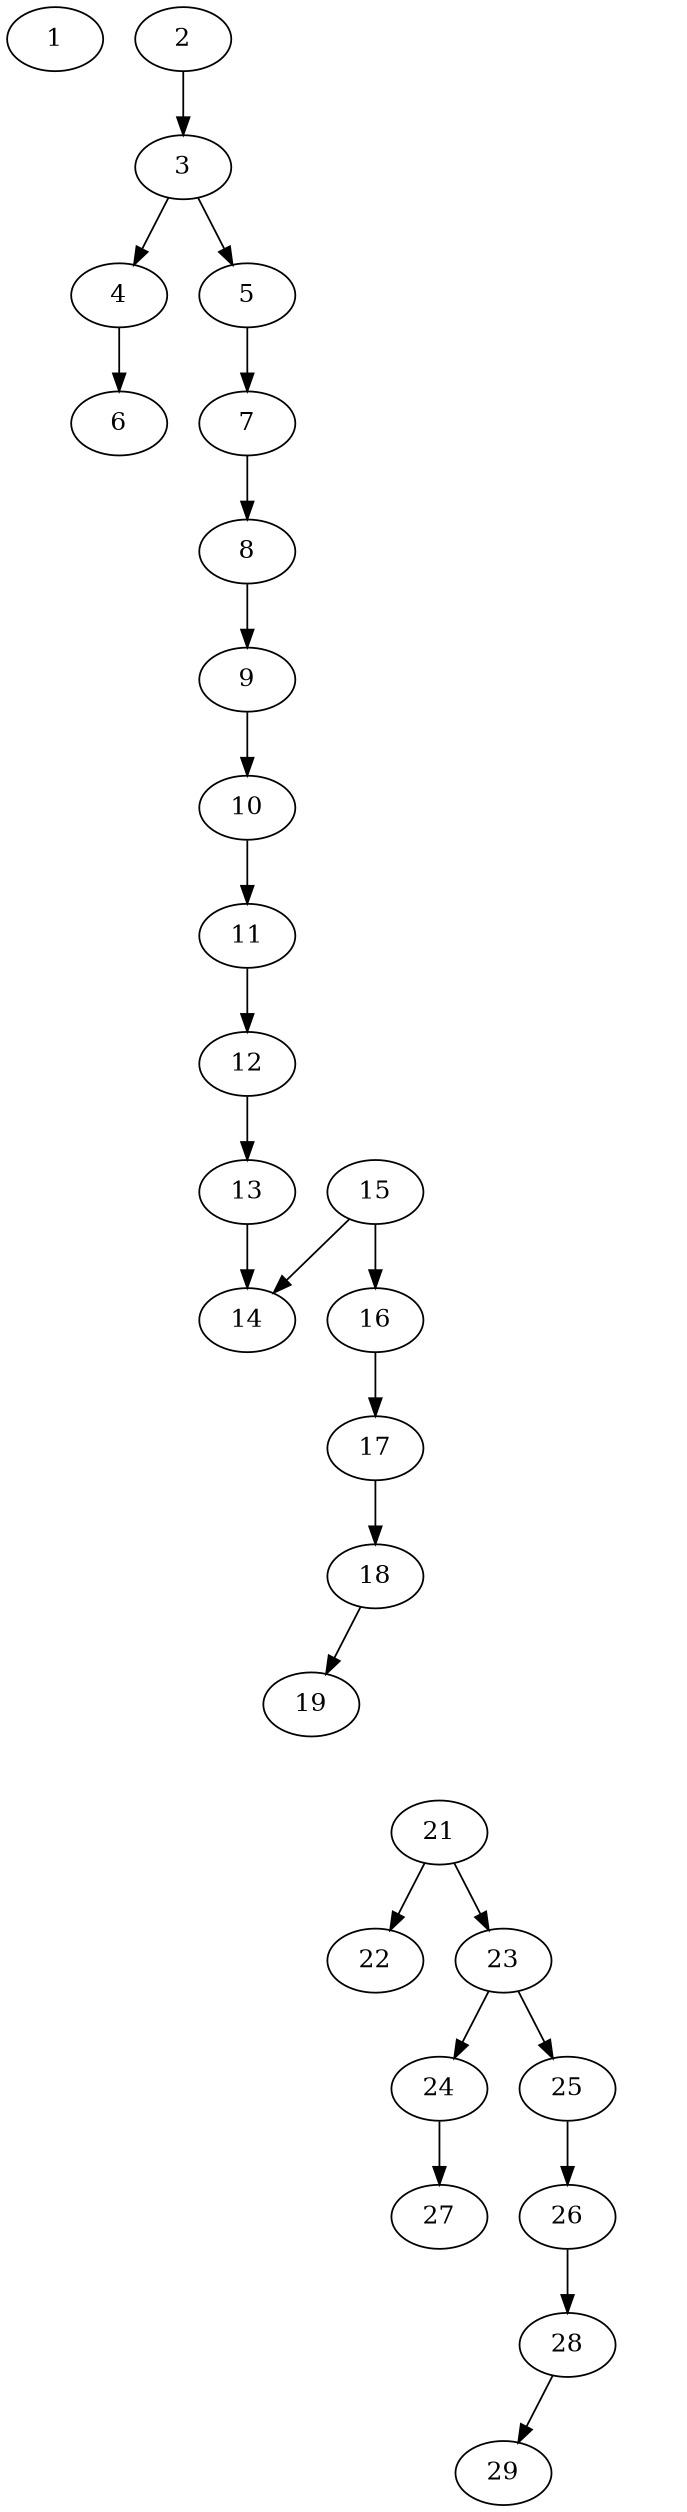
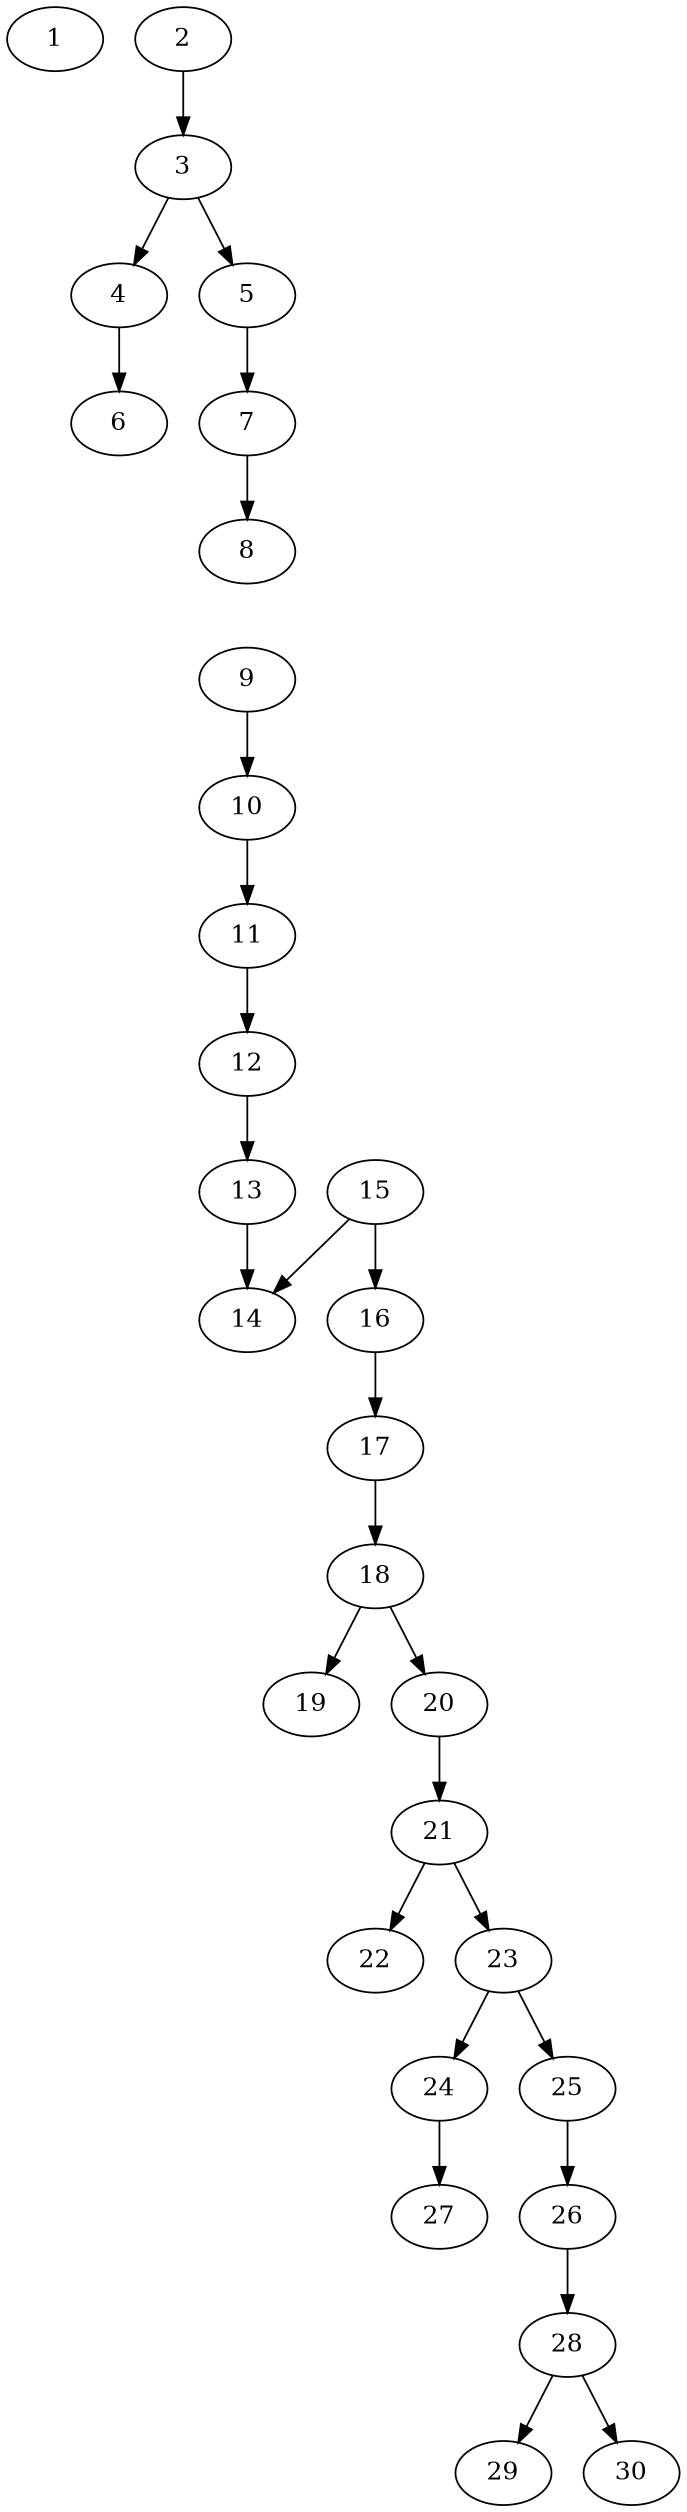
(247, 607) -> none
none -> (439, 1704)
none -> (632, 2473)
